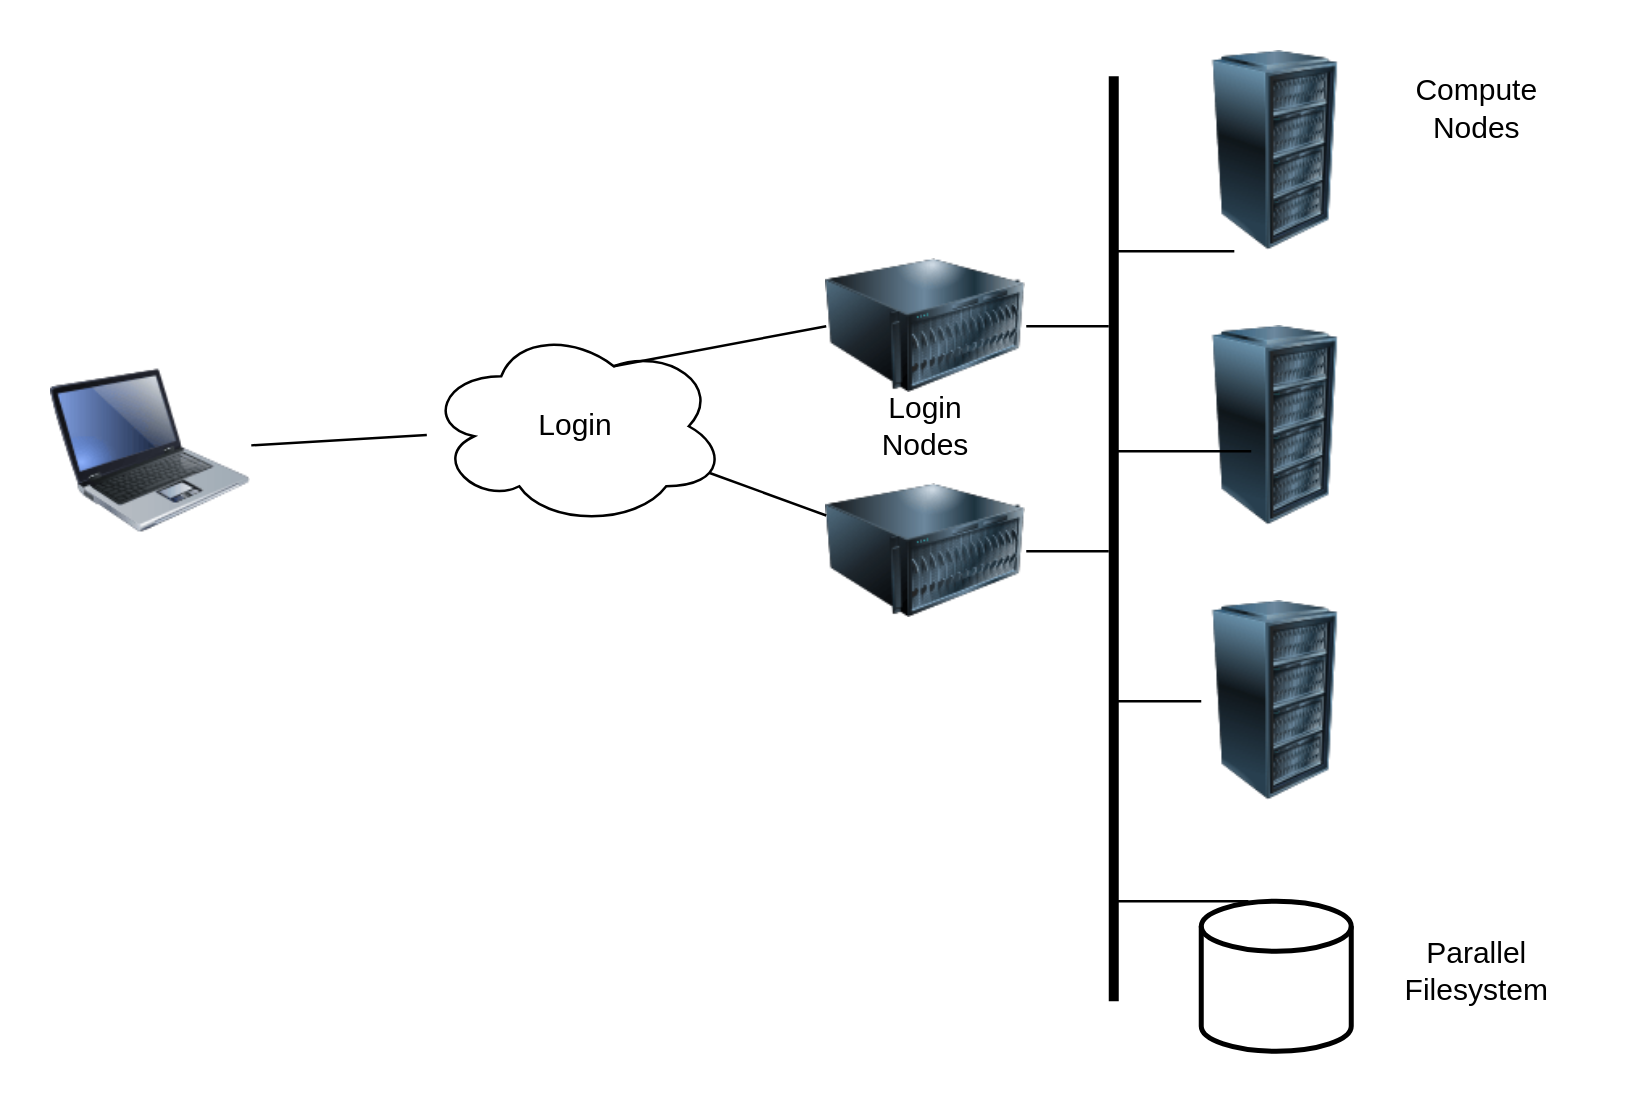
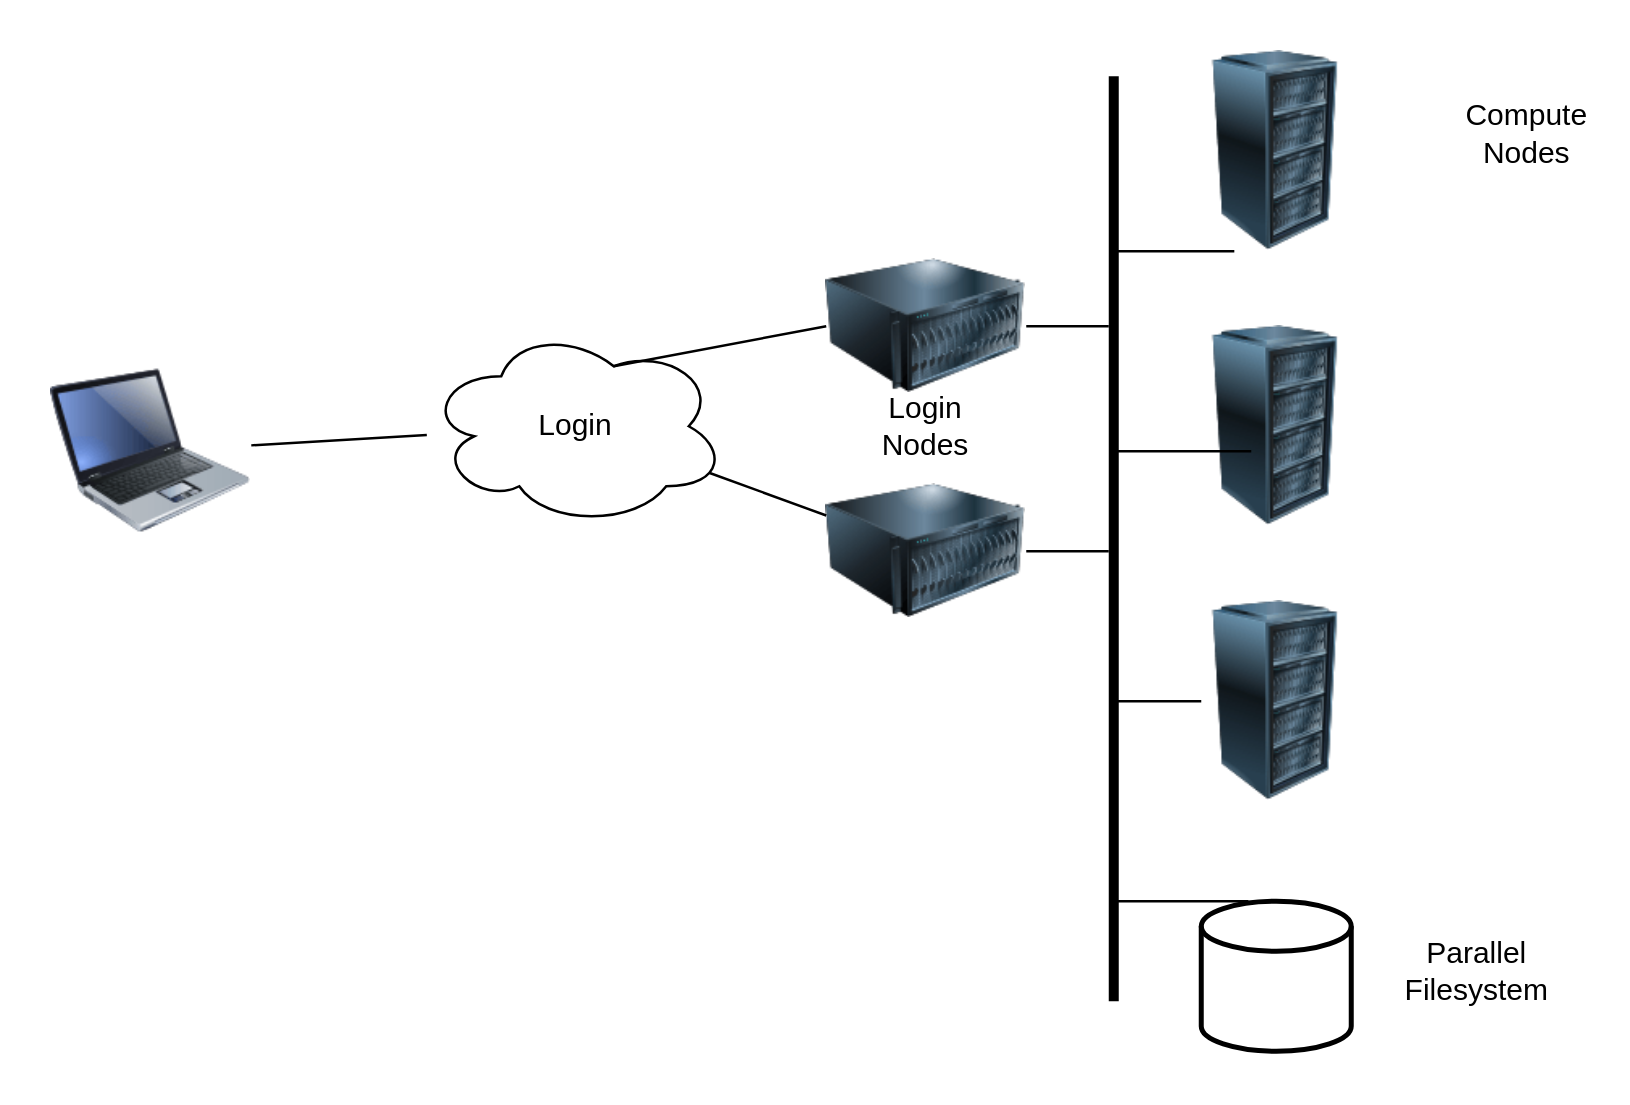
(1476, 109) -> (1526, 134)
